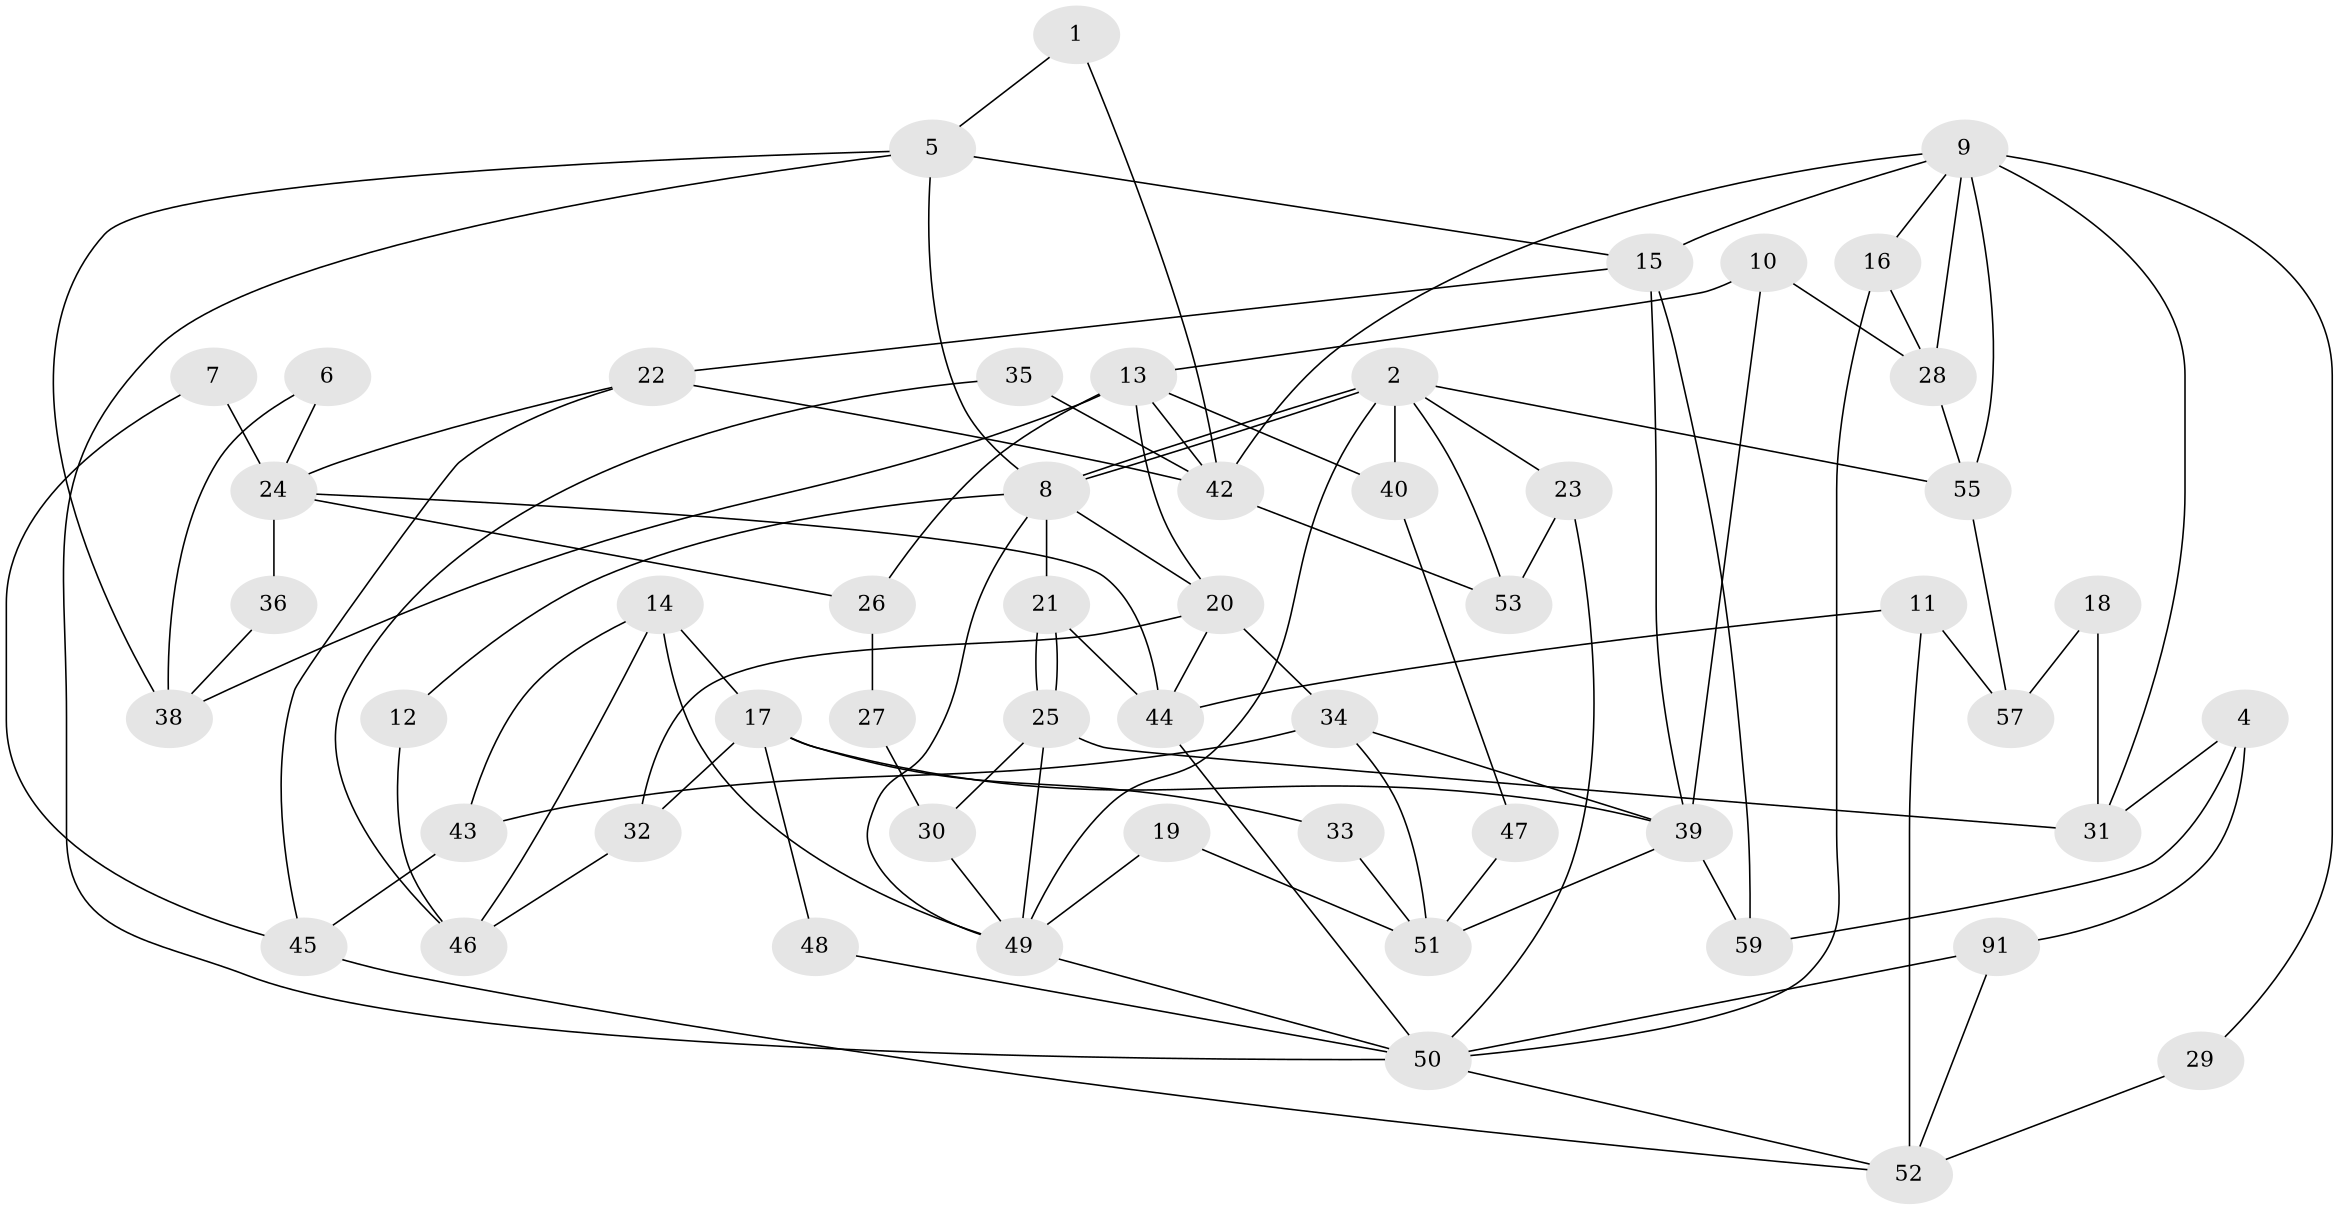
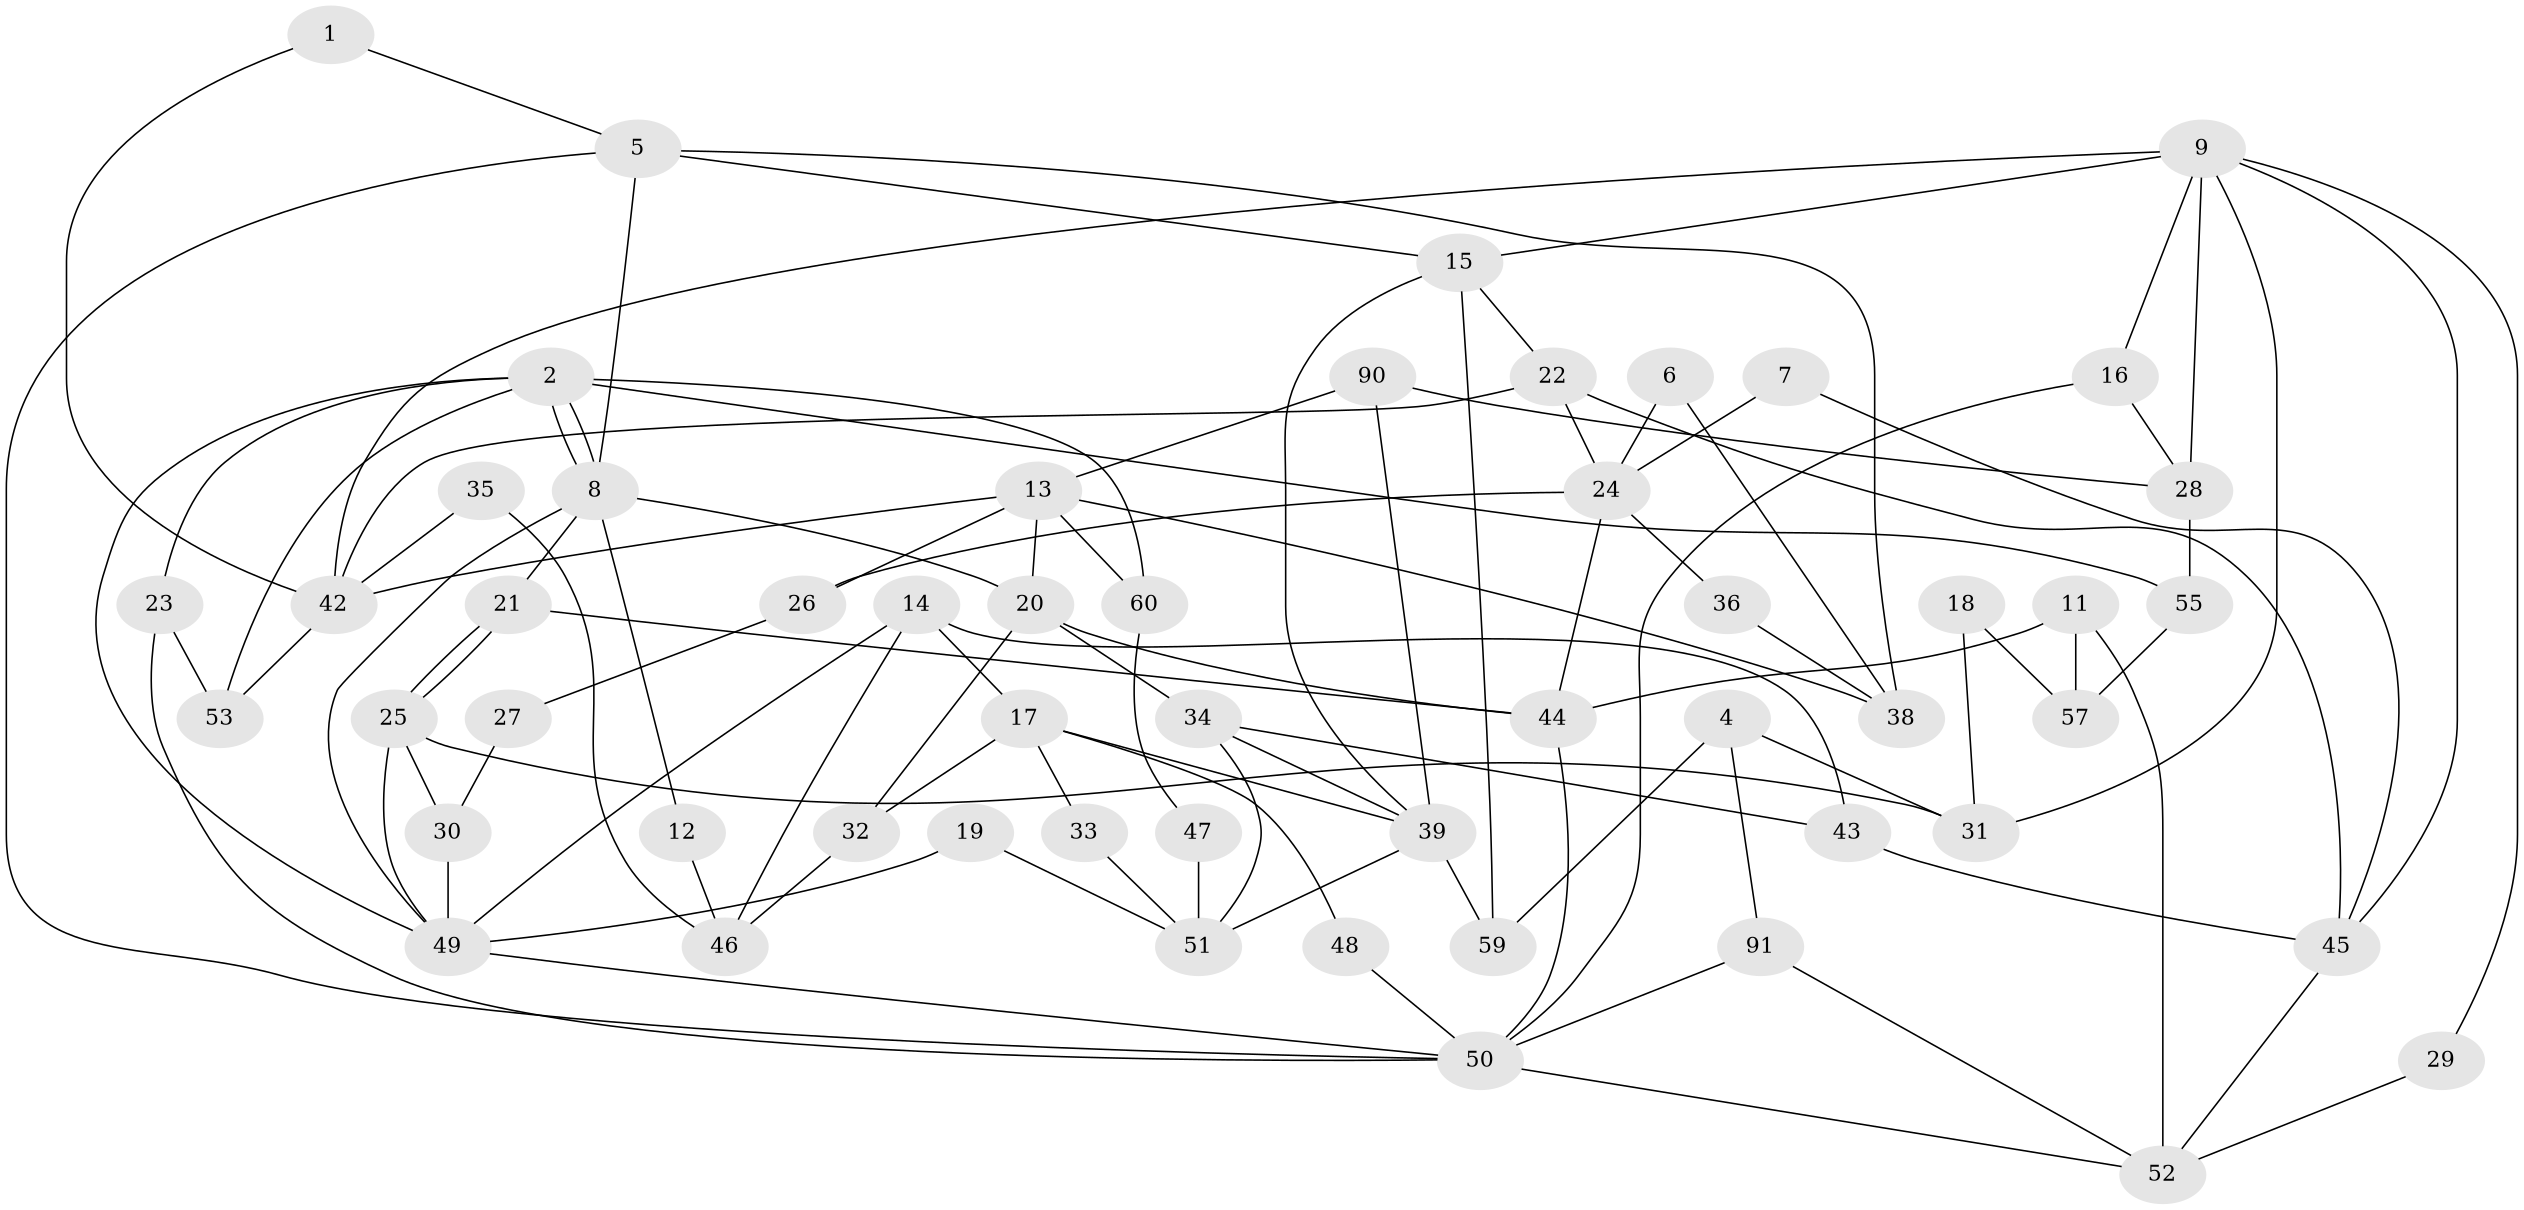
(1764, 263) -> (1373, 377)
(1992, 320) -> (2457, 501)
(1395, 491) -> (1145, 605)
